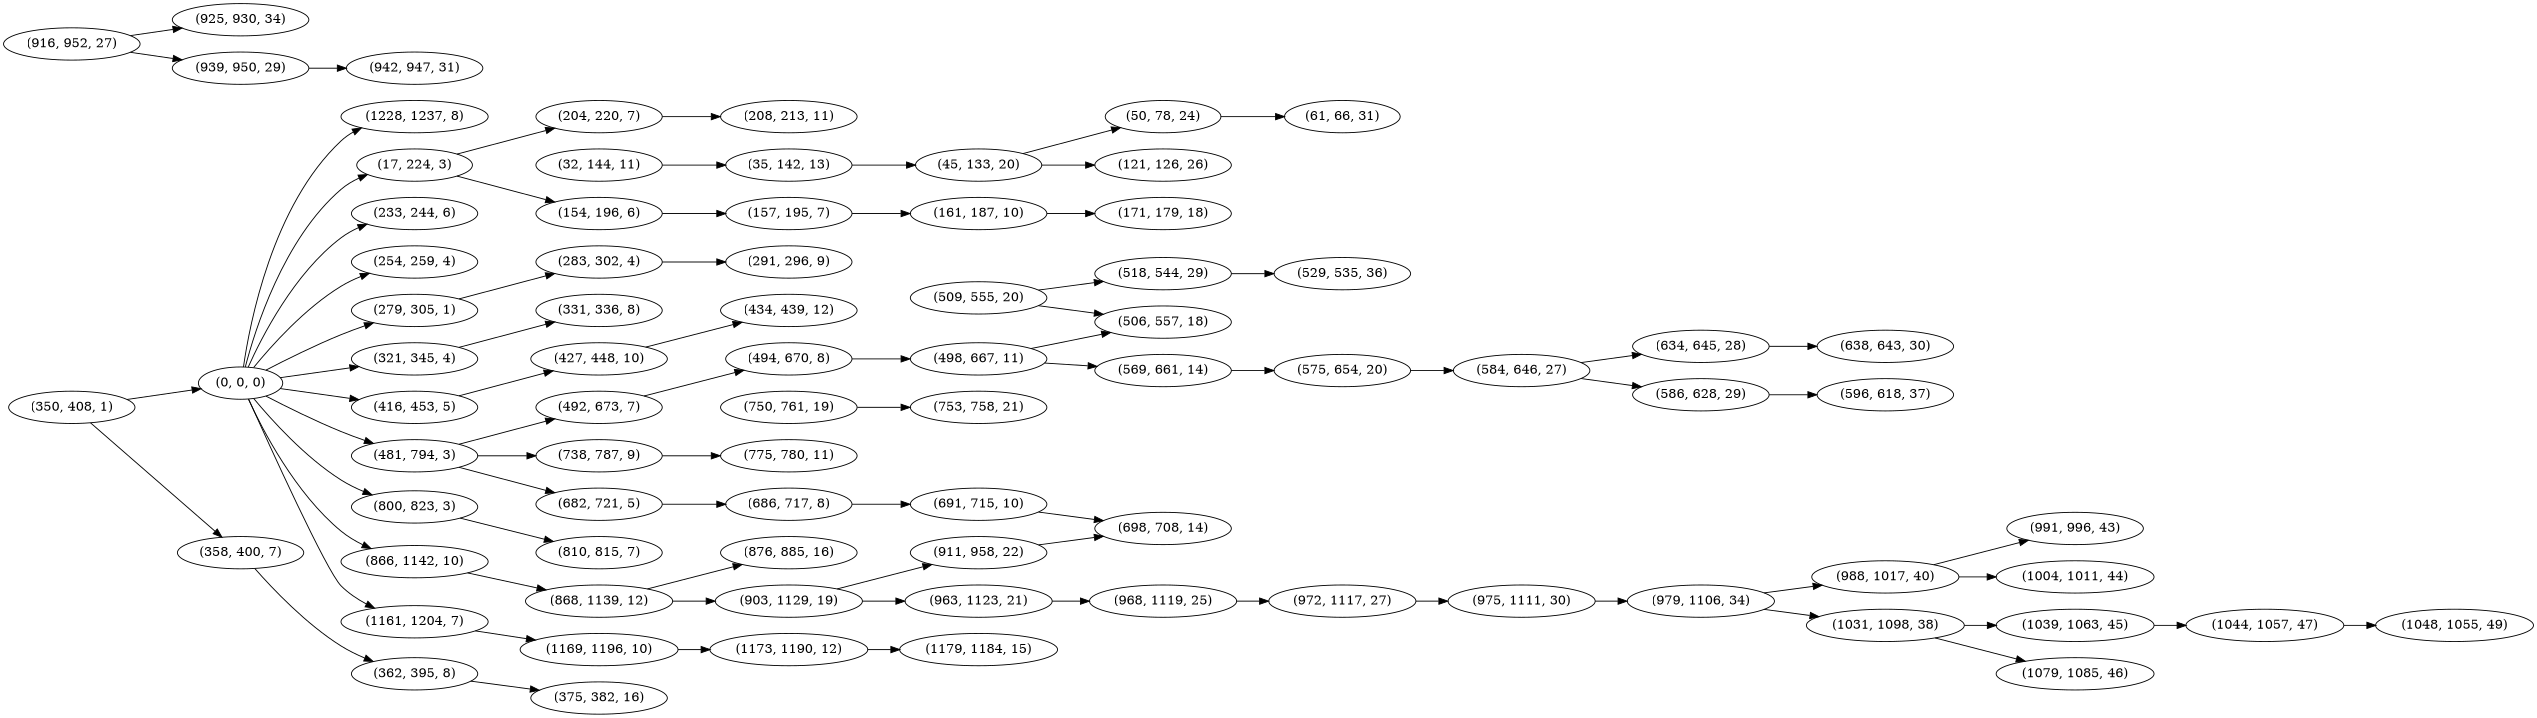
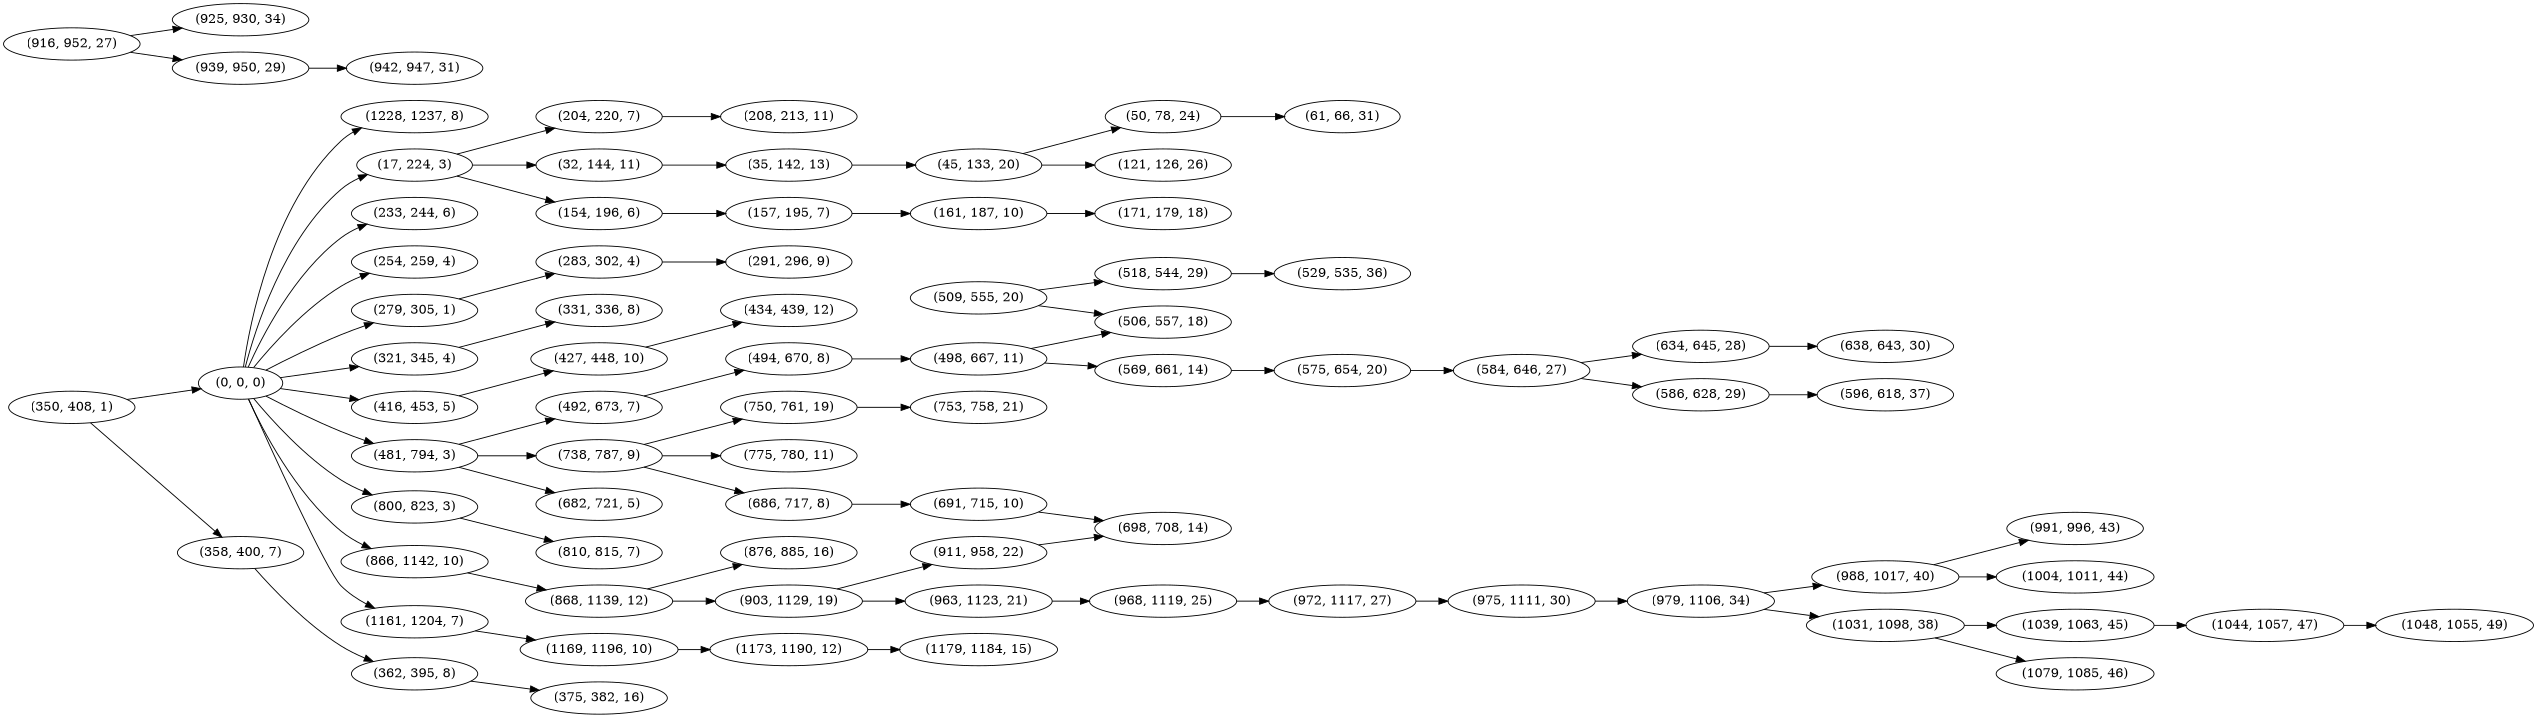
none -> (500, 165)
none -> (689, 433)
(690, 504) -> (690, 479)
